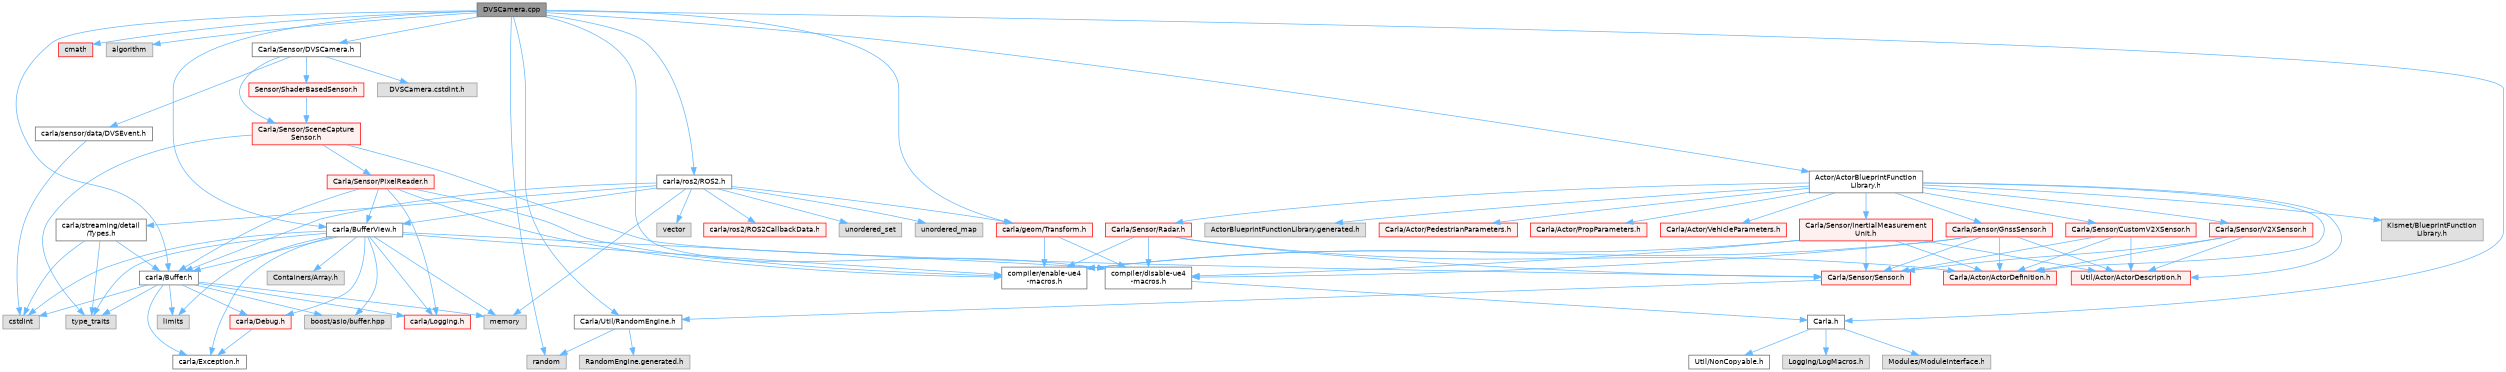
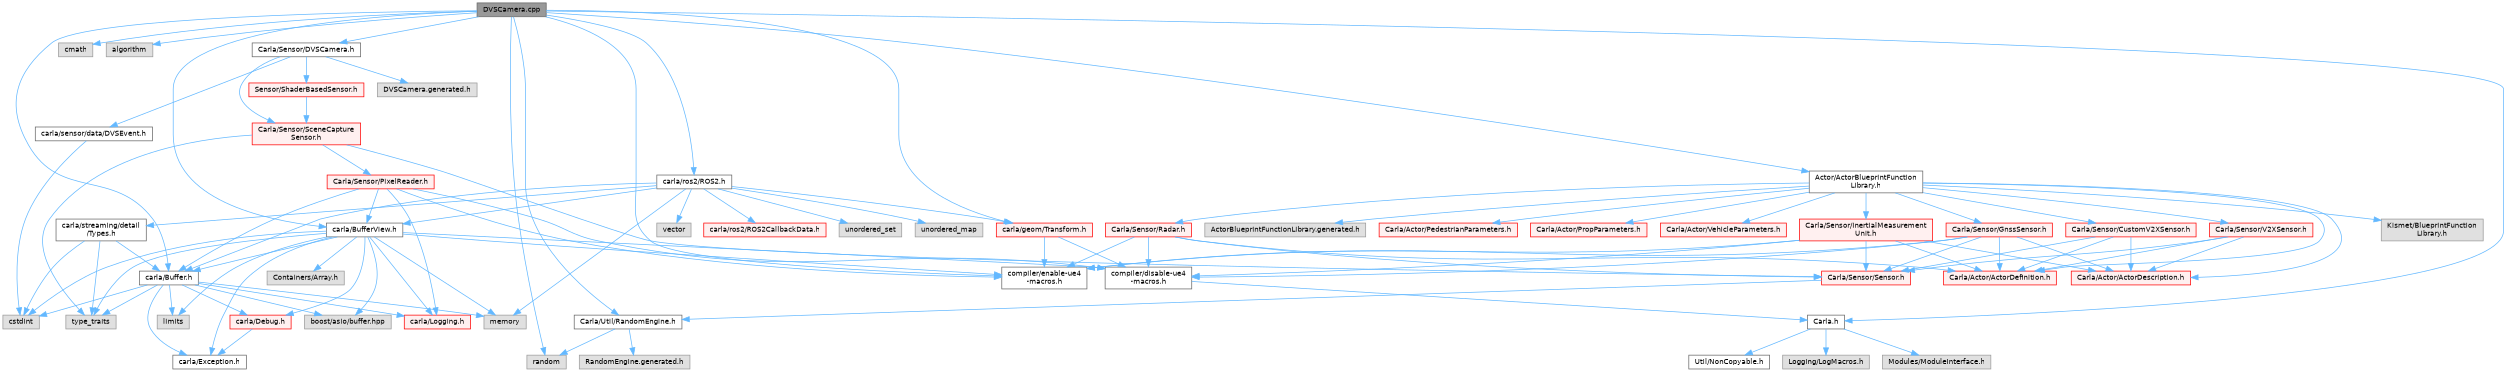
(76, 50) -> (76, 50)
(427, 90) -> (427, 90)
(2131, 278) -> (2131, 278)
